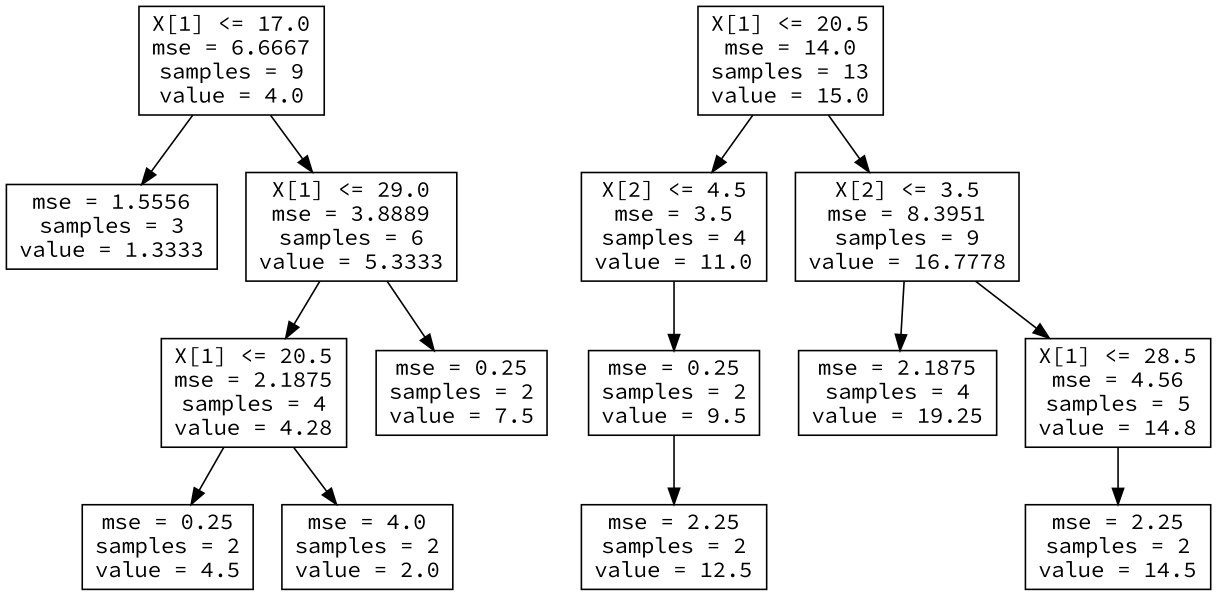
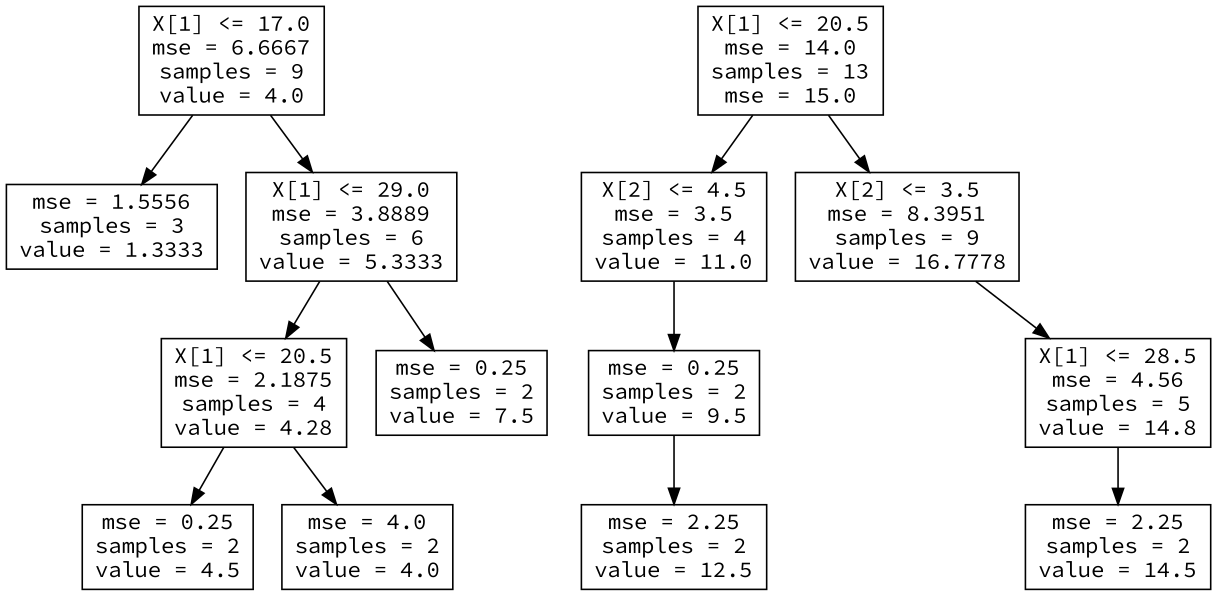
(791, 61) -> (791, 61)
(898, 393) -> none
(367, 547) -> (367, 547)
